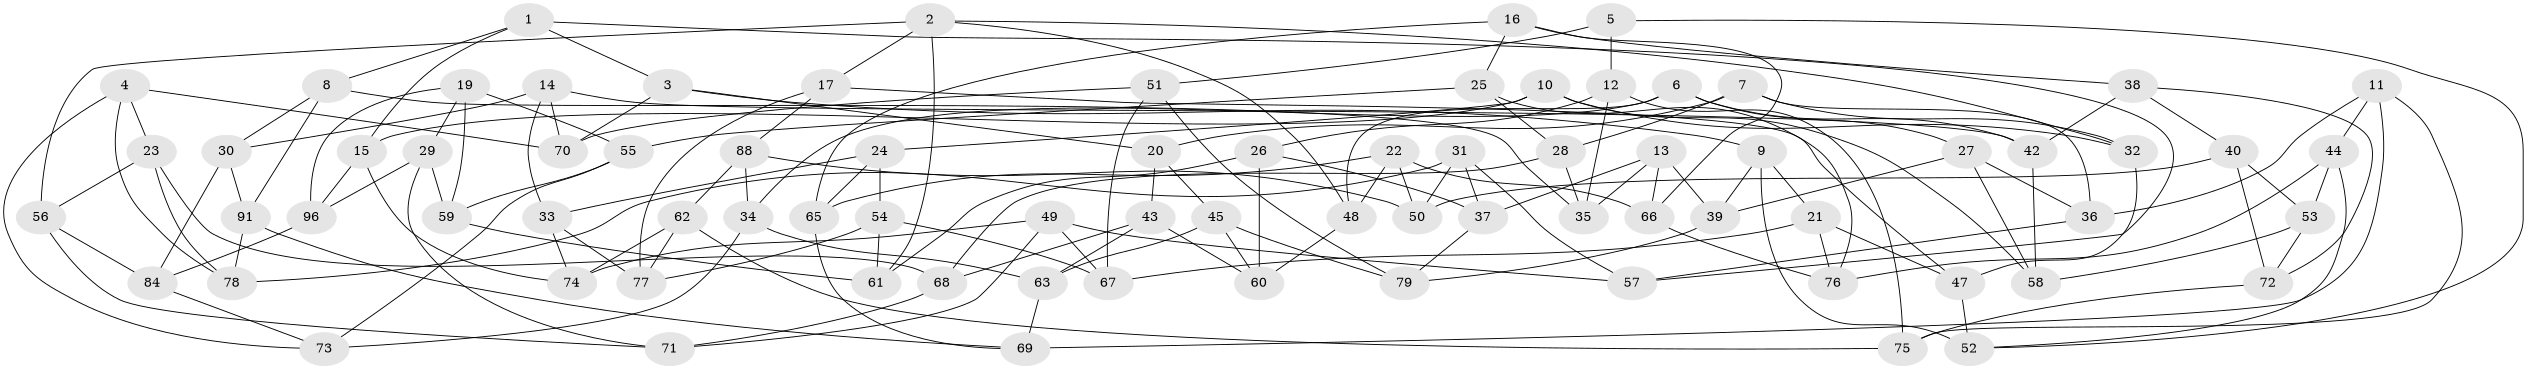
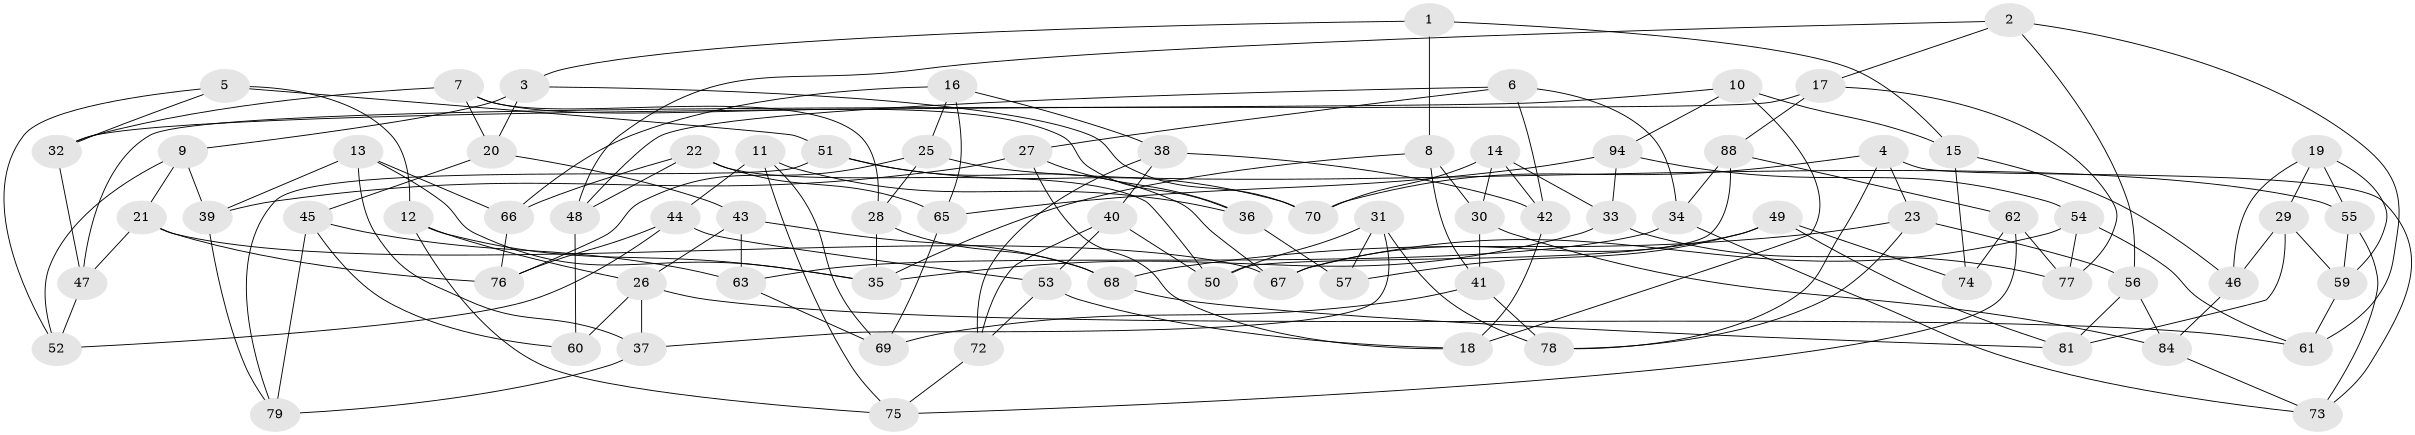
(1451, 39) -> (140, 118)
(1437, 44) -> none
(880, 152) -> (1618, 152)
(246, 218) -> (1480, 283)
(312, 218) -> (2234, 283)
(560, 250) -> (1248, 264)
(1205, 250) -> (701, 244)
(2036, 283) -> (1468, 349)
(670, 349) -> (2067, 349)
